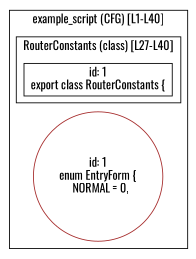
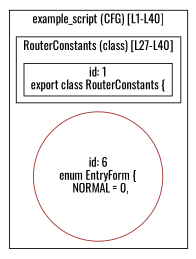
(98, 177) -> (98, 177)
